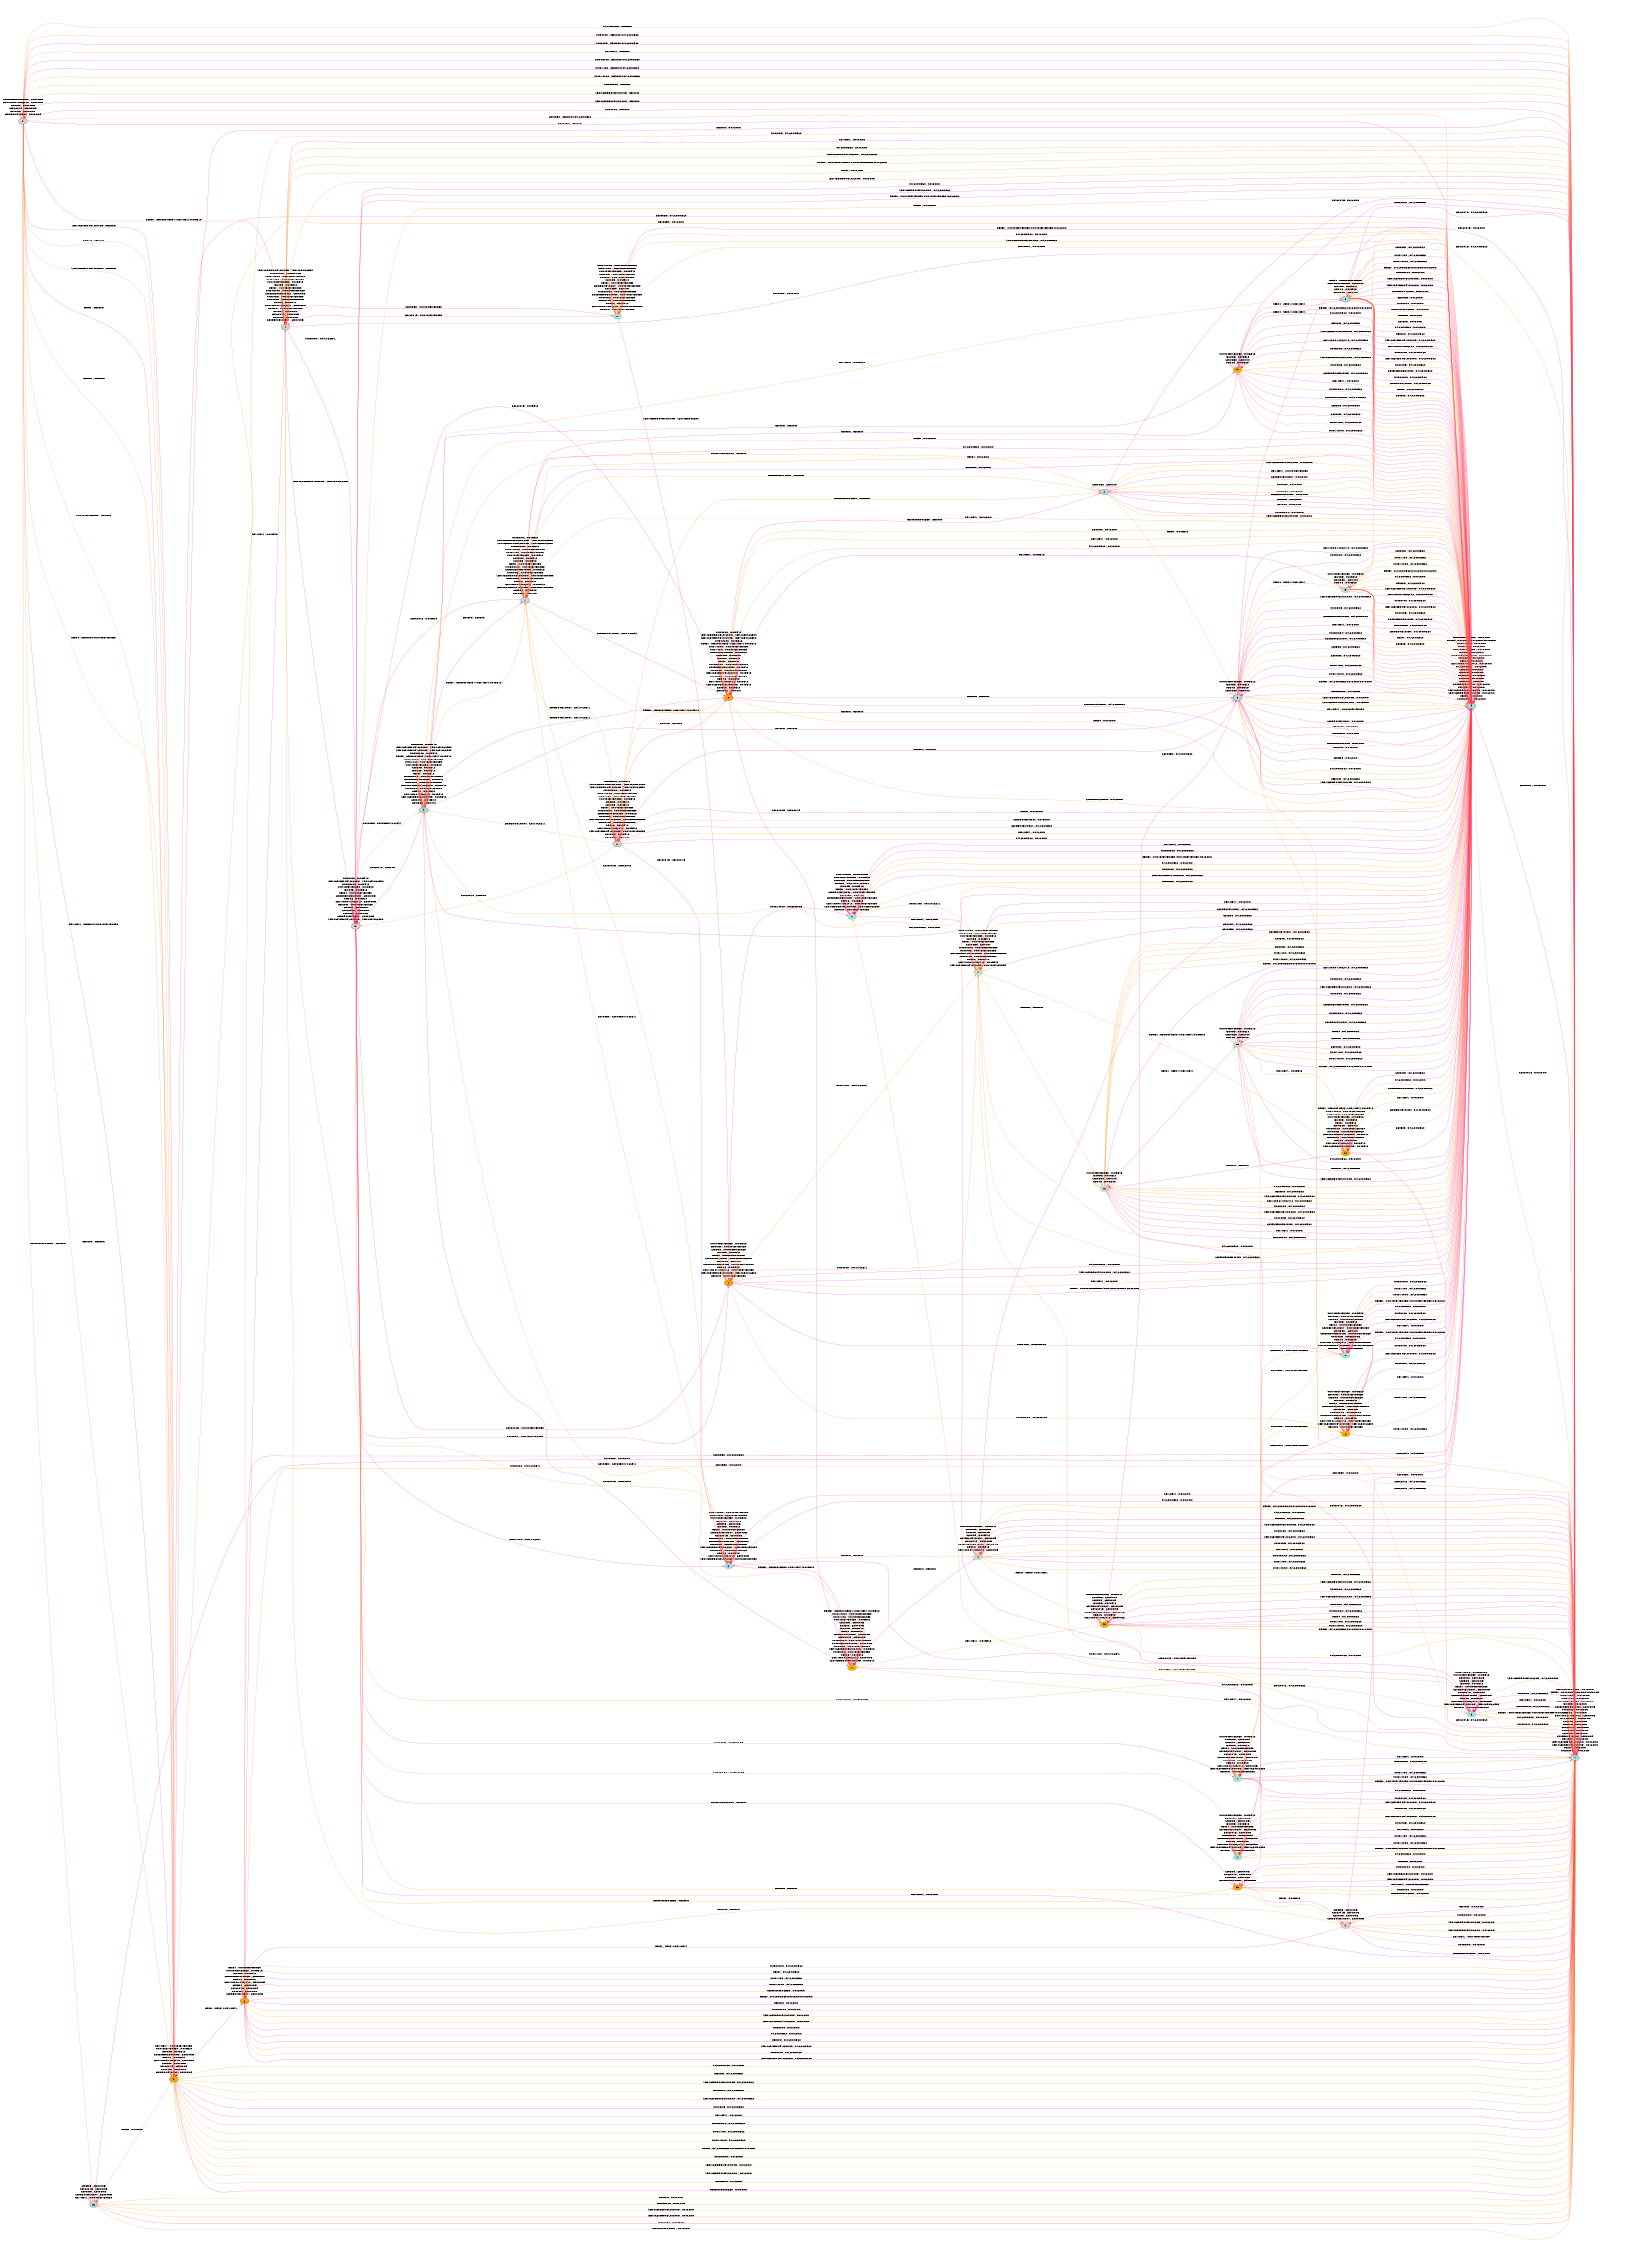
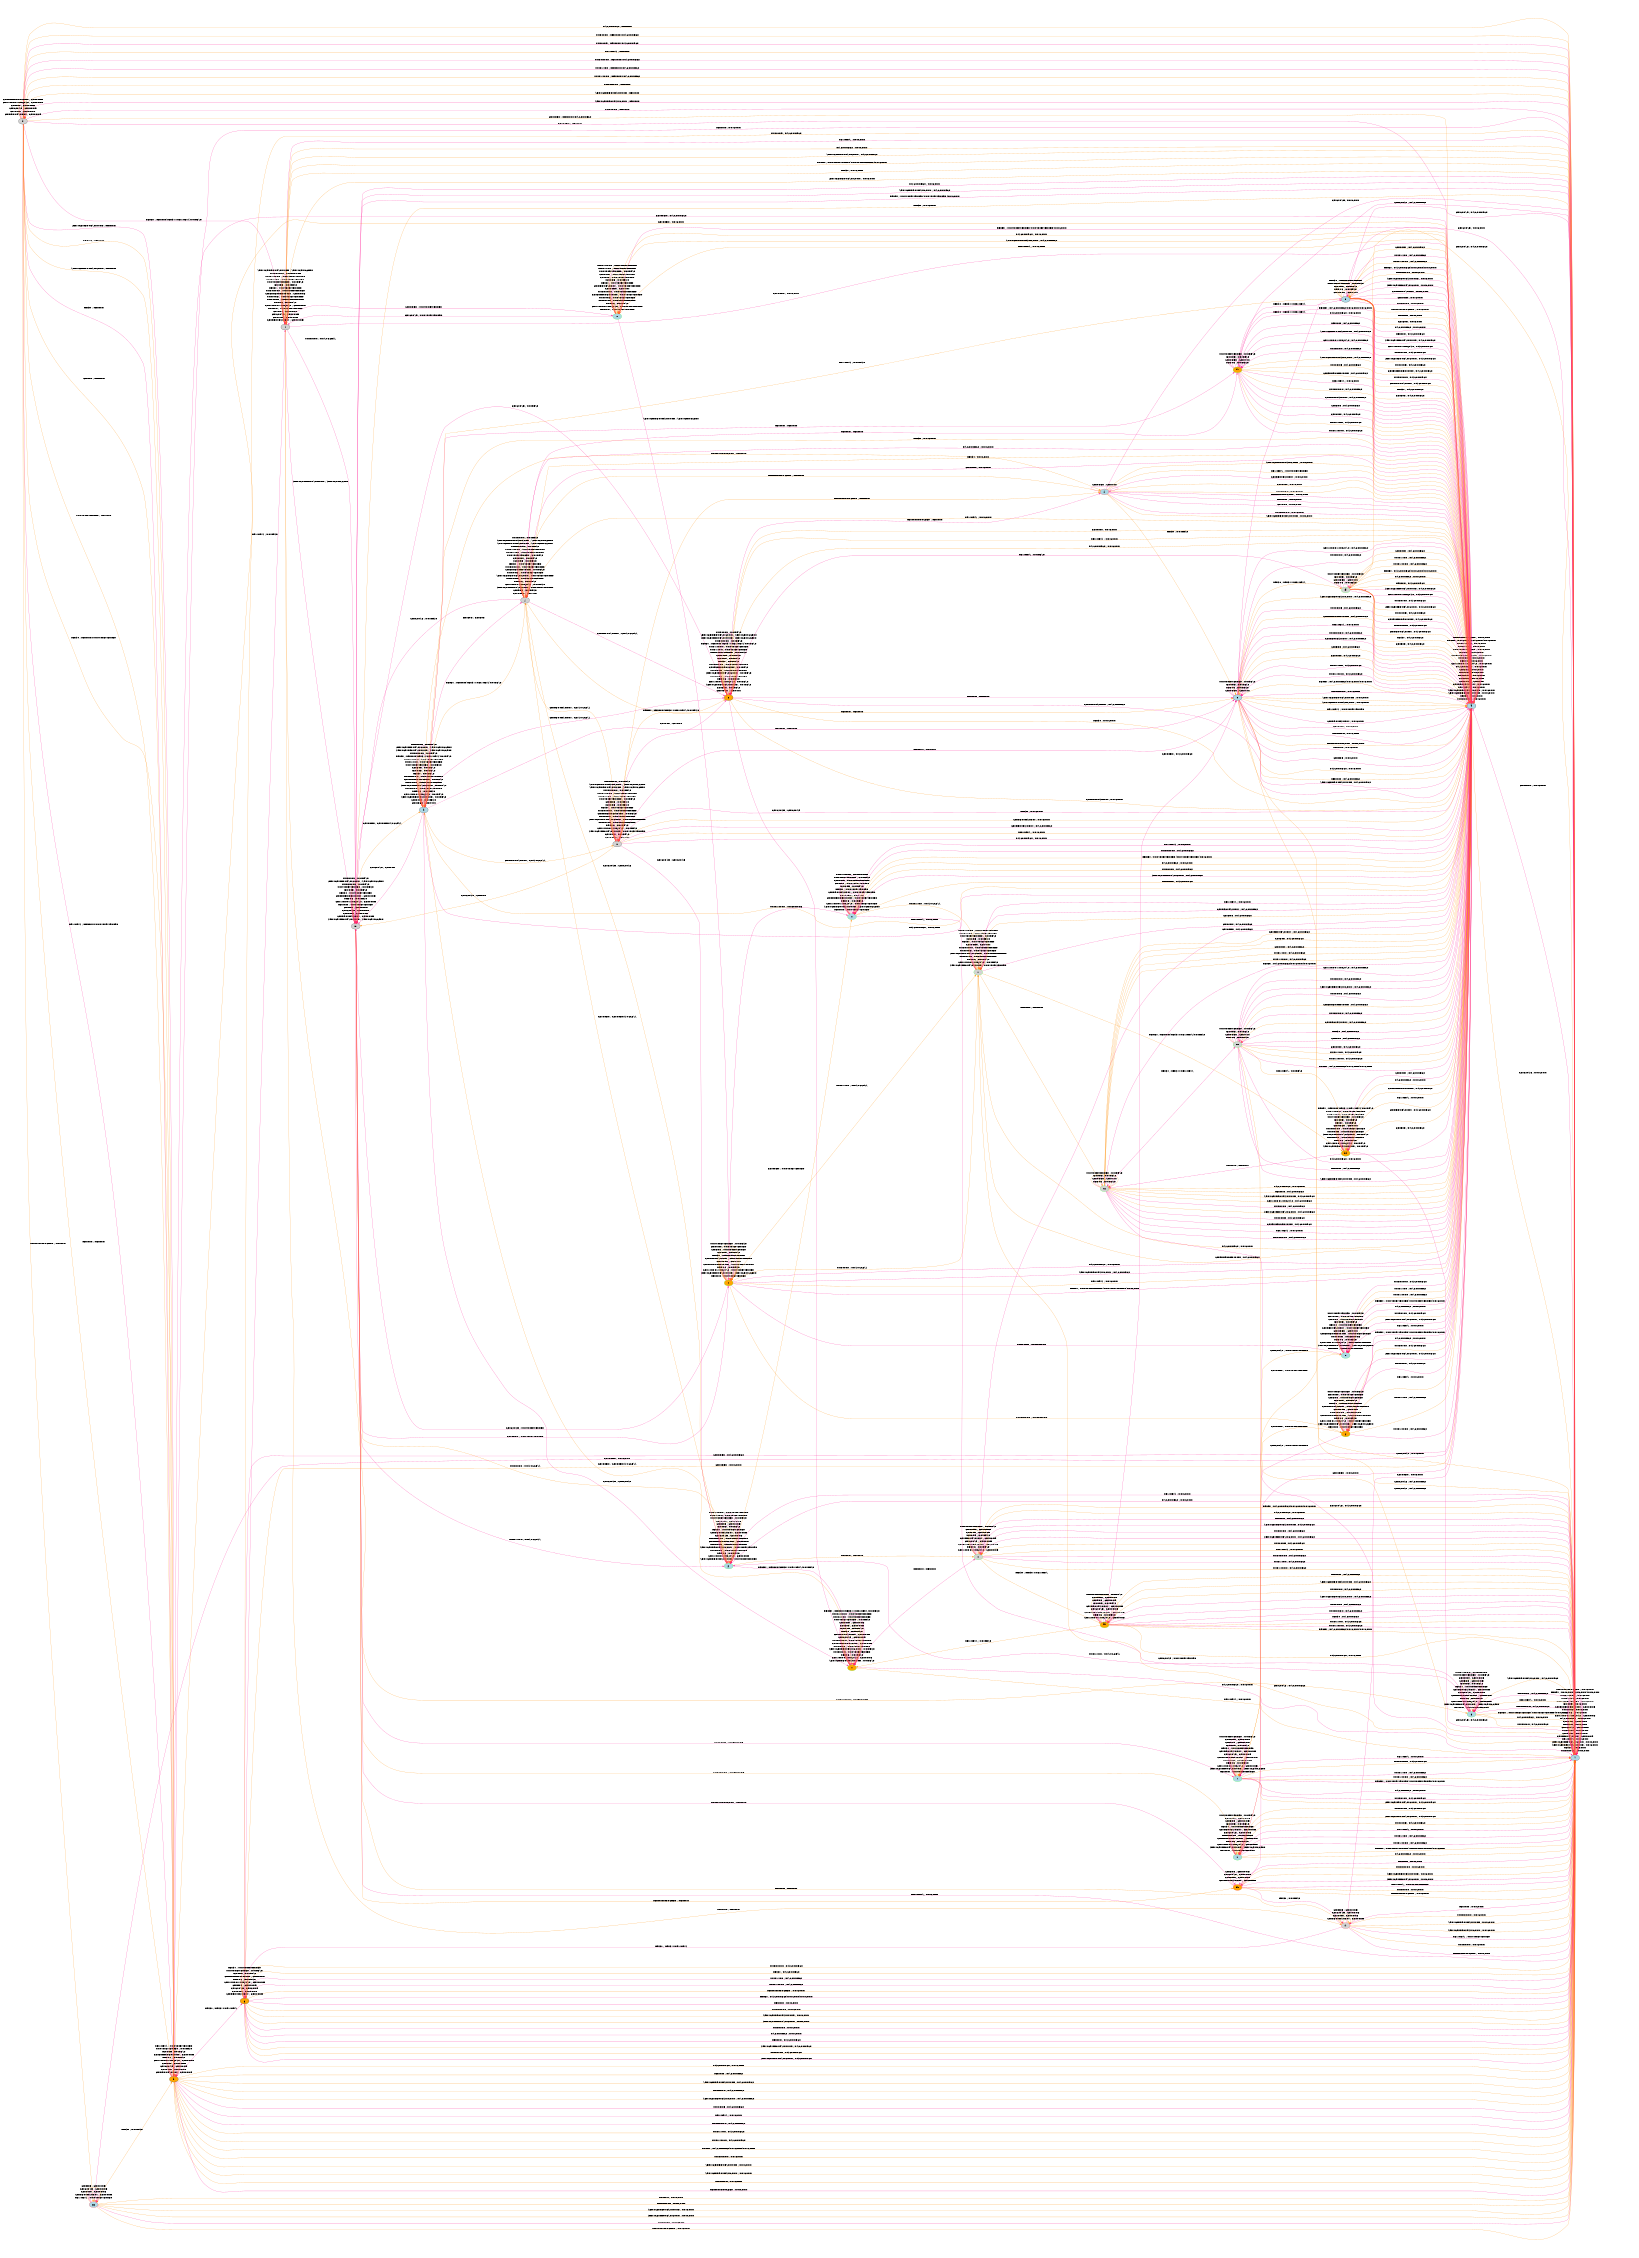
(521, 827) -> (508, 863)
(729, 1283) -> (729, 1283)
(955, 1529) -> (800, 1244)
